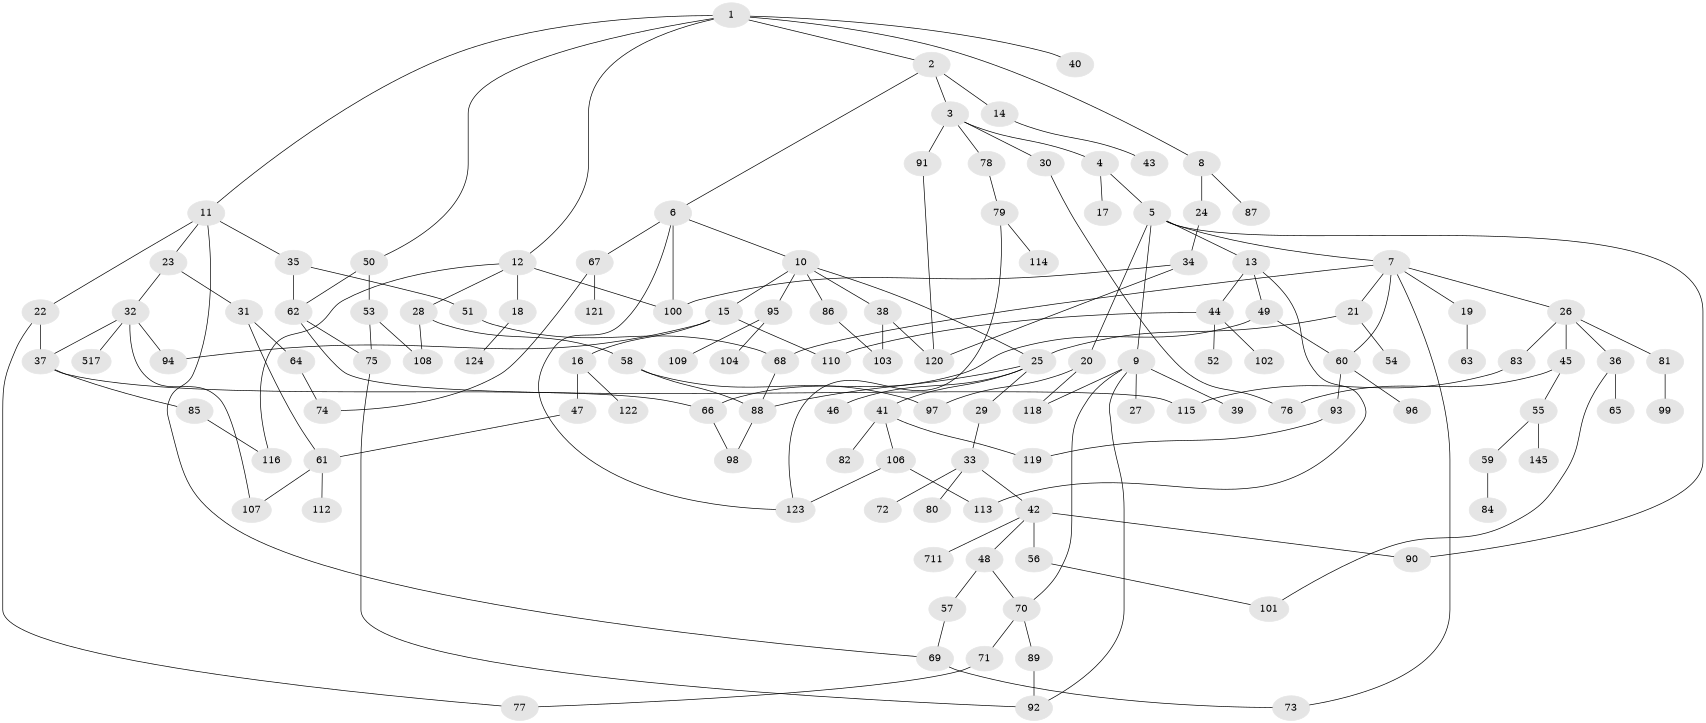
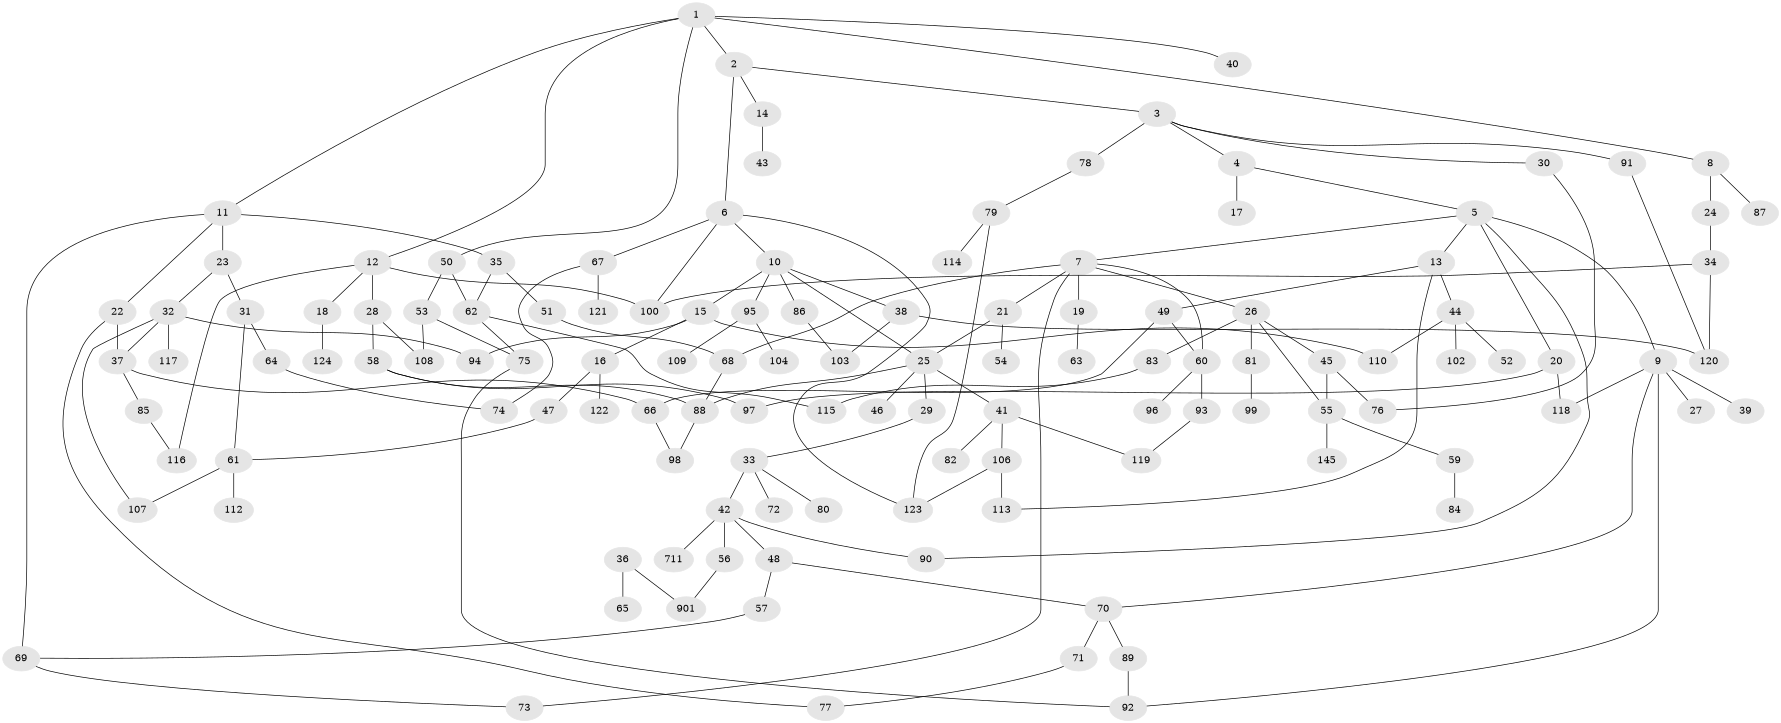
(1591, 337) -> (1289, 362)
(91, 362) -> (168, 362)
(1269, 609) -> (686, 609)
